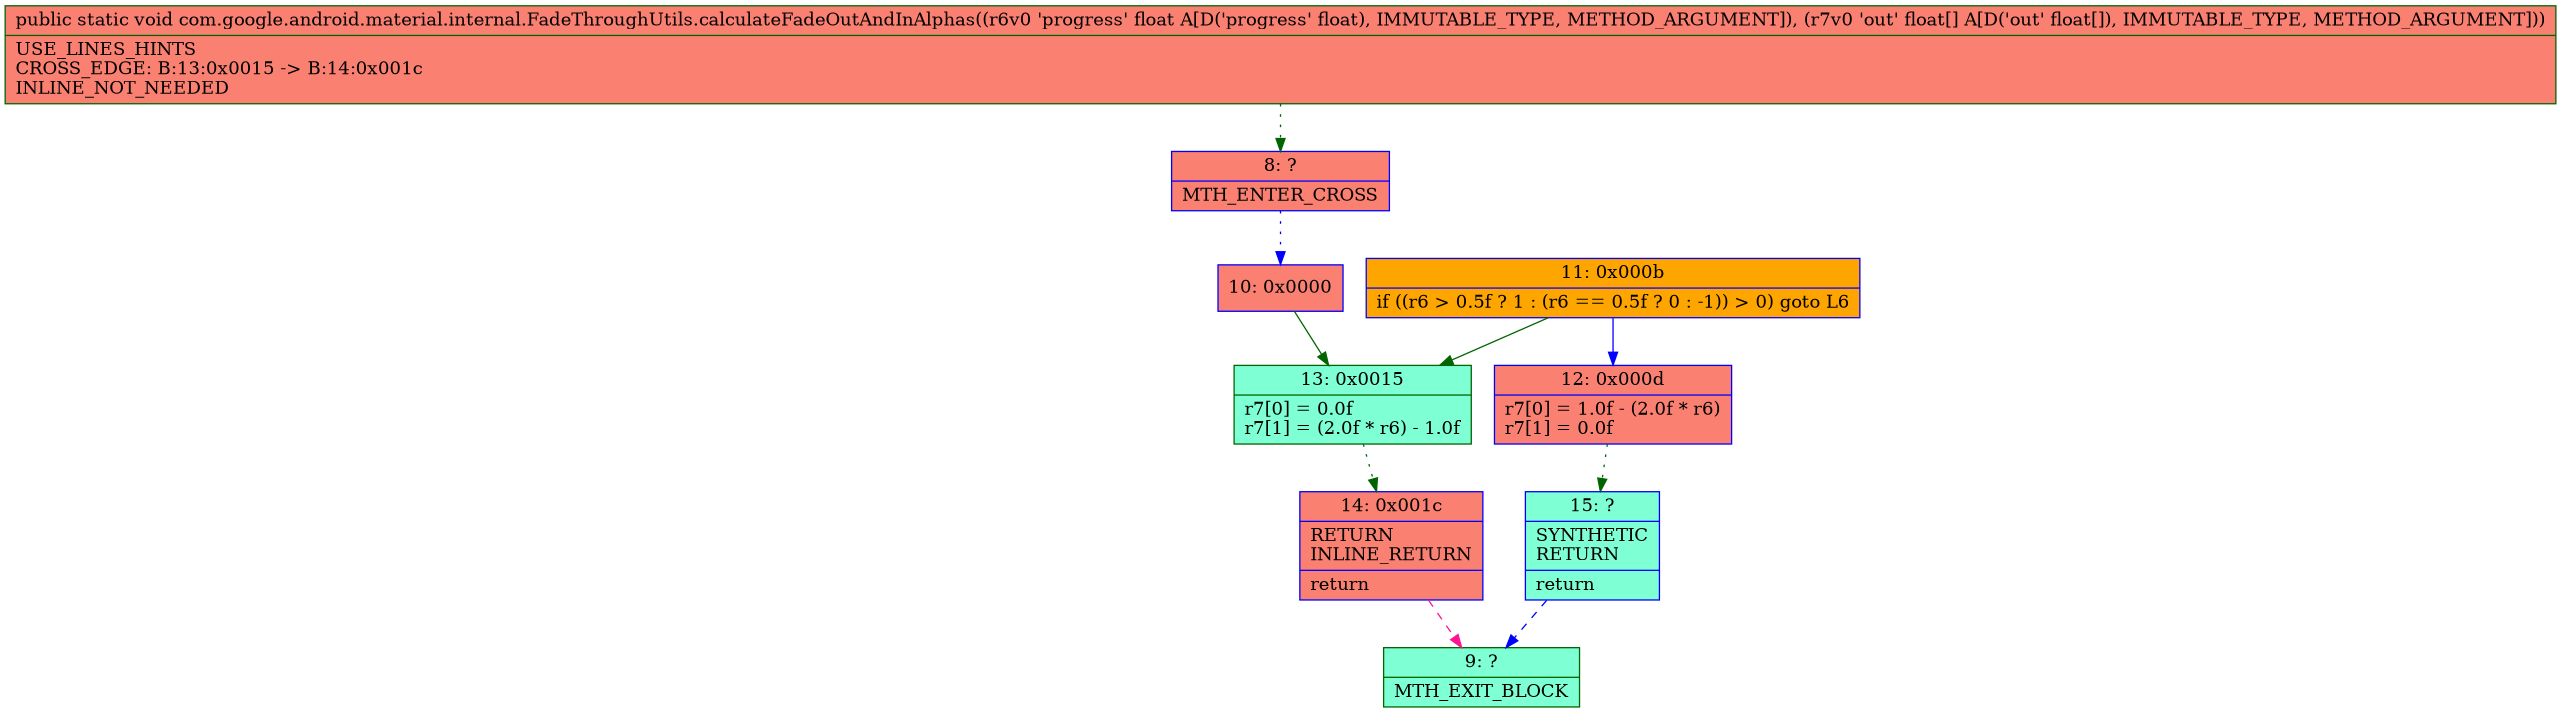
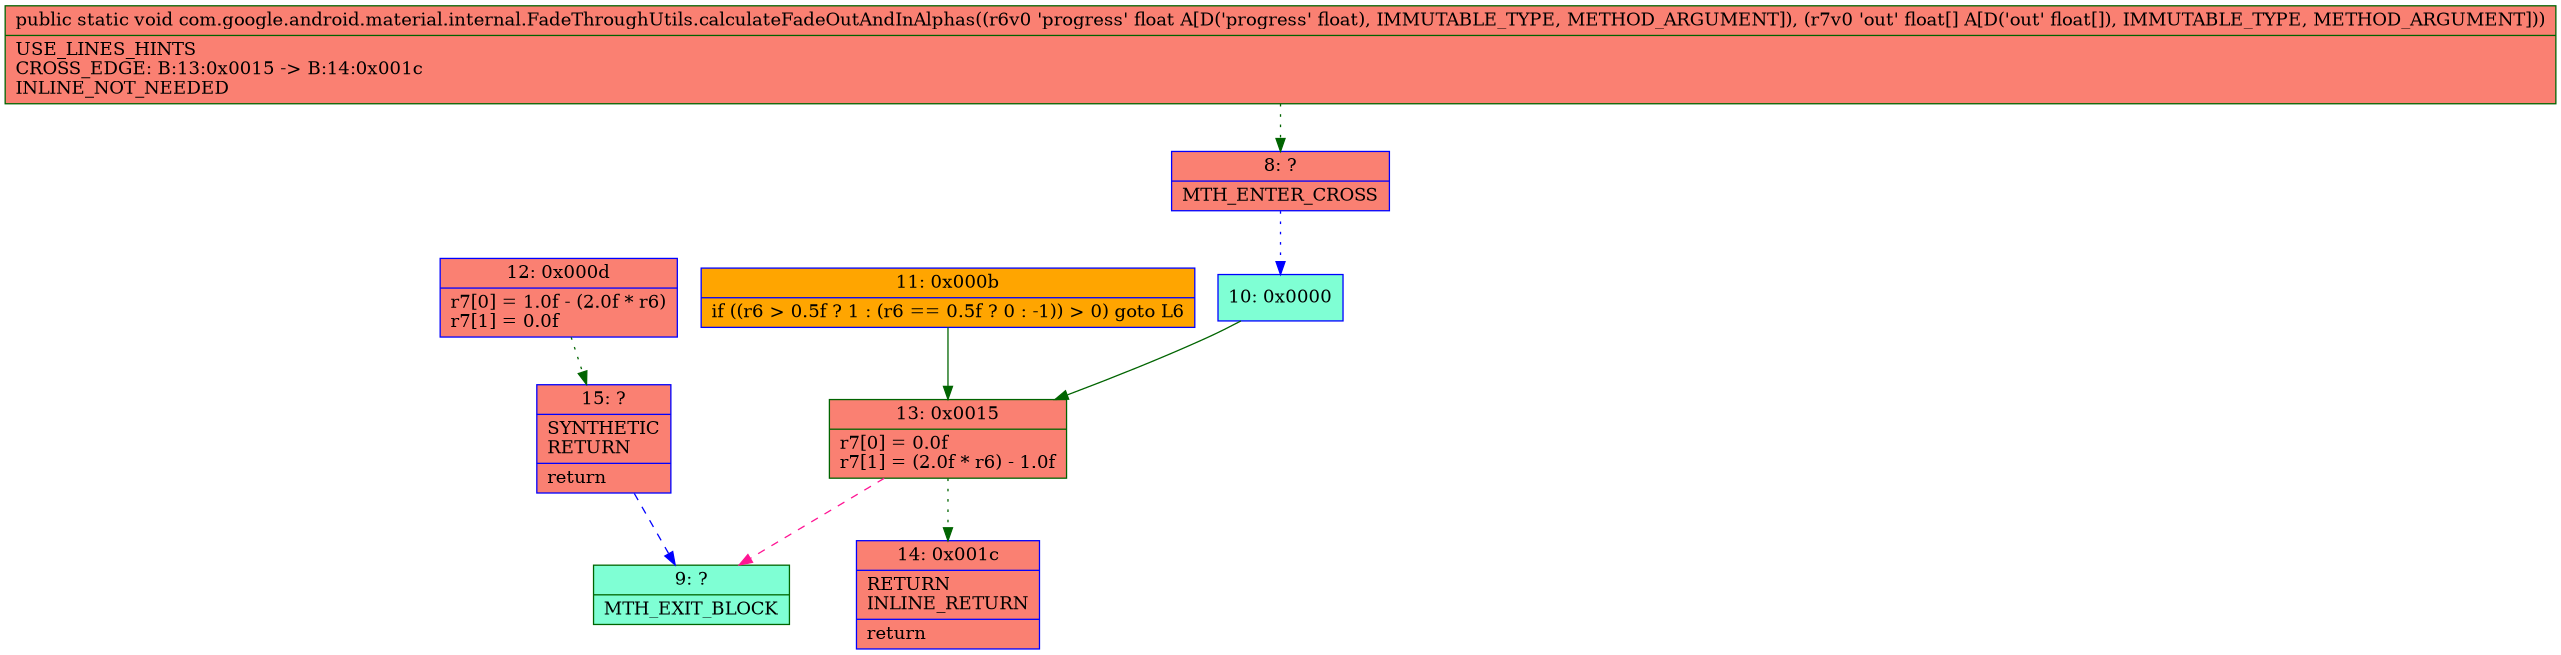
(1281, 288) -> (1281, 298)
(1613, 335) -> none
(1353, 405) -> (948, 439)
(1592, 546) -> (604, 439)
(1441, 619) -> (817, 518)
